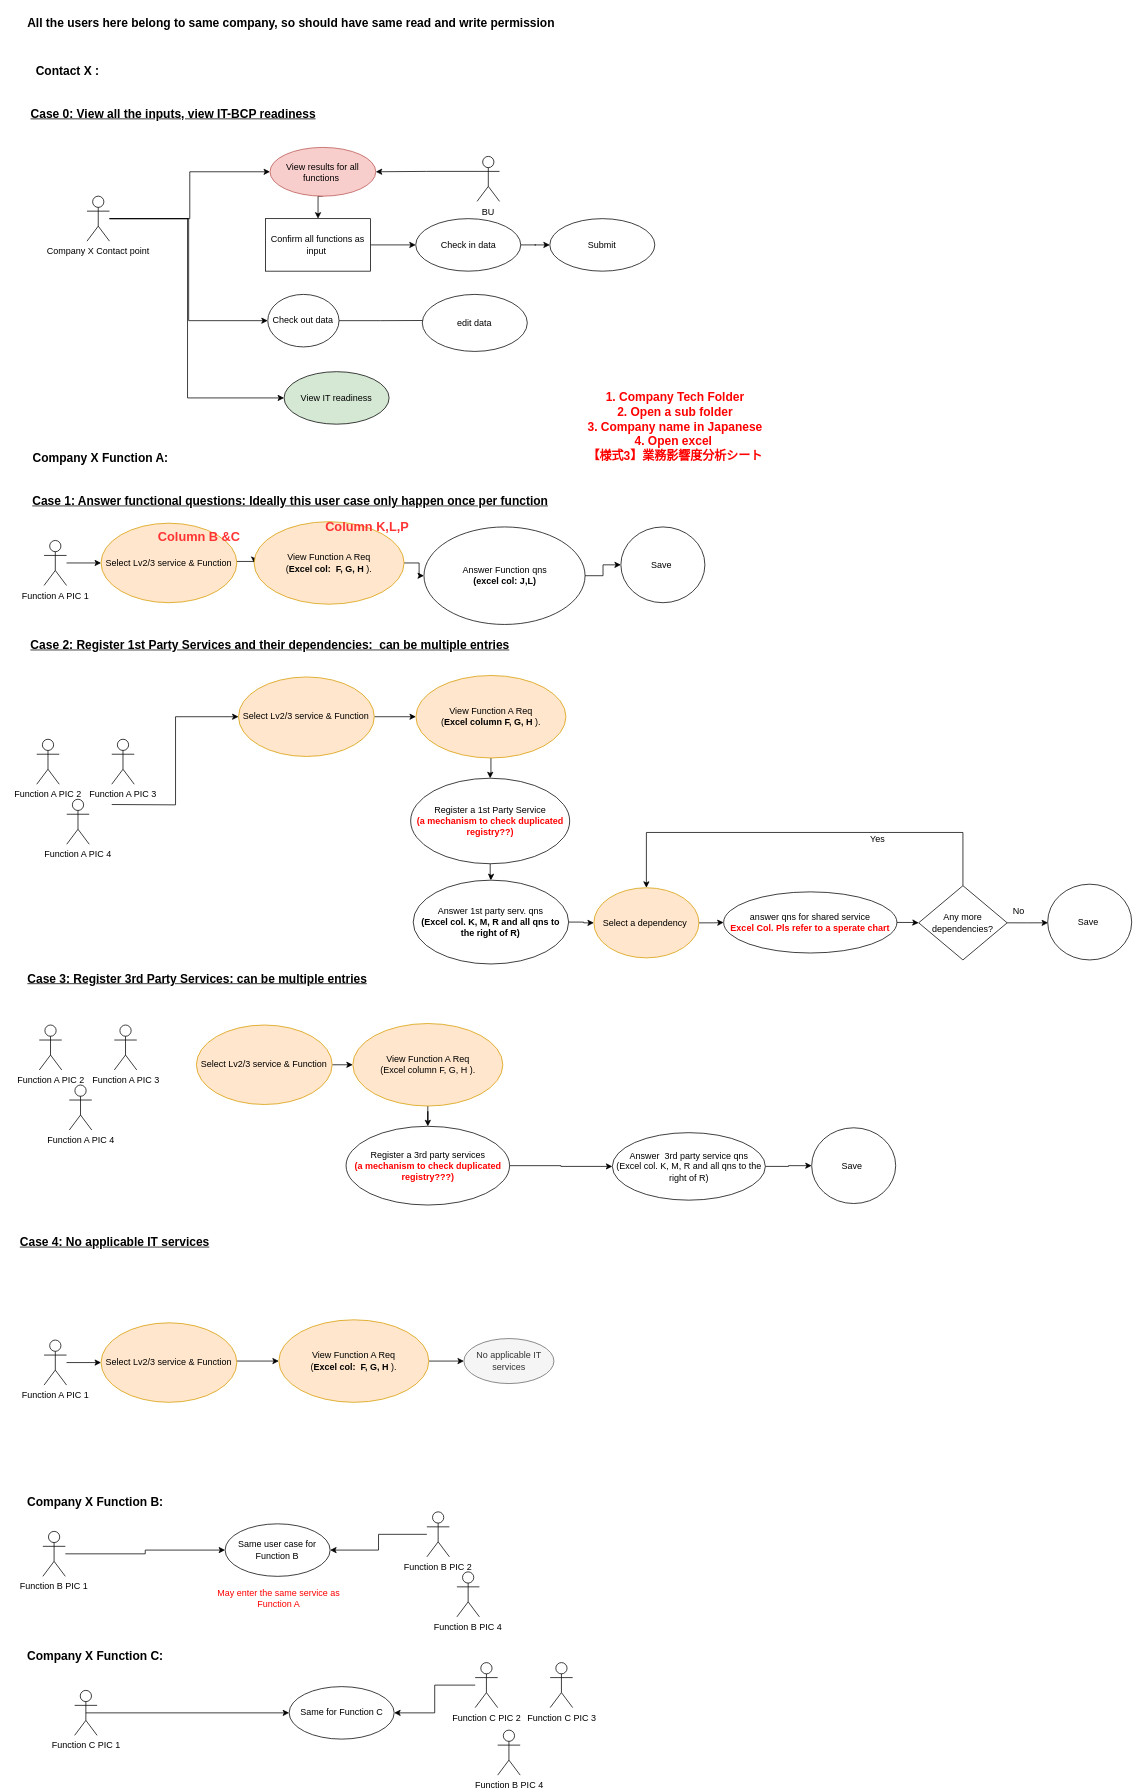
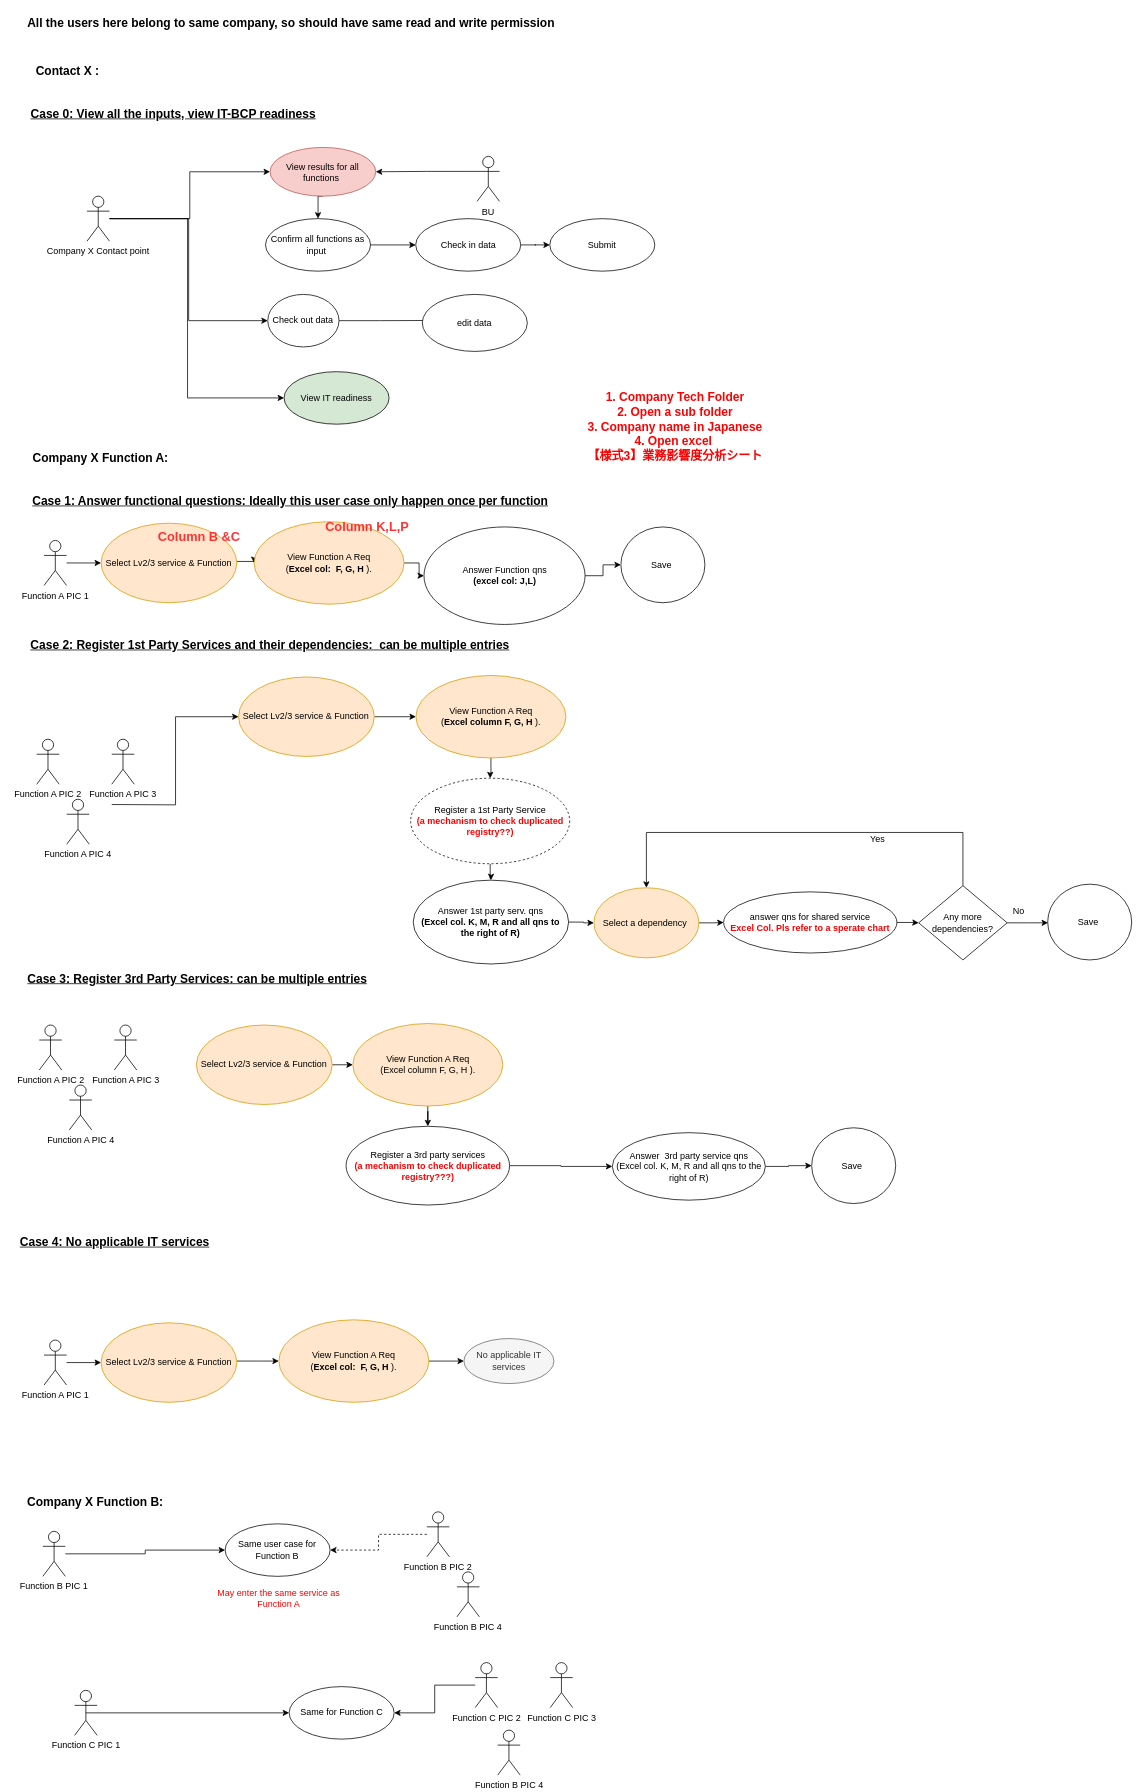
(318, 245) -> (318, 245)
(490, 821) -> (490, 821)
(378, 1539) -> (378, 1539)
(95, 1655) -> none
